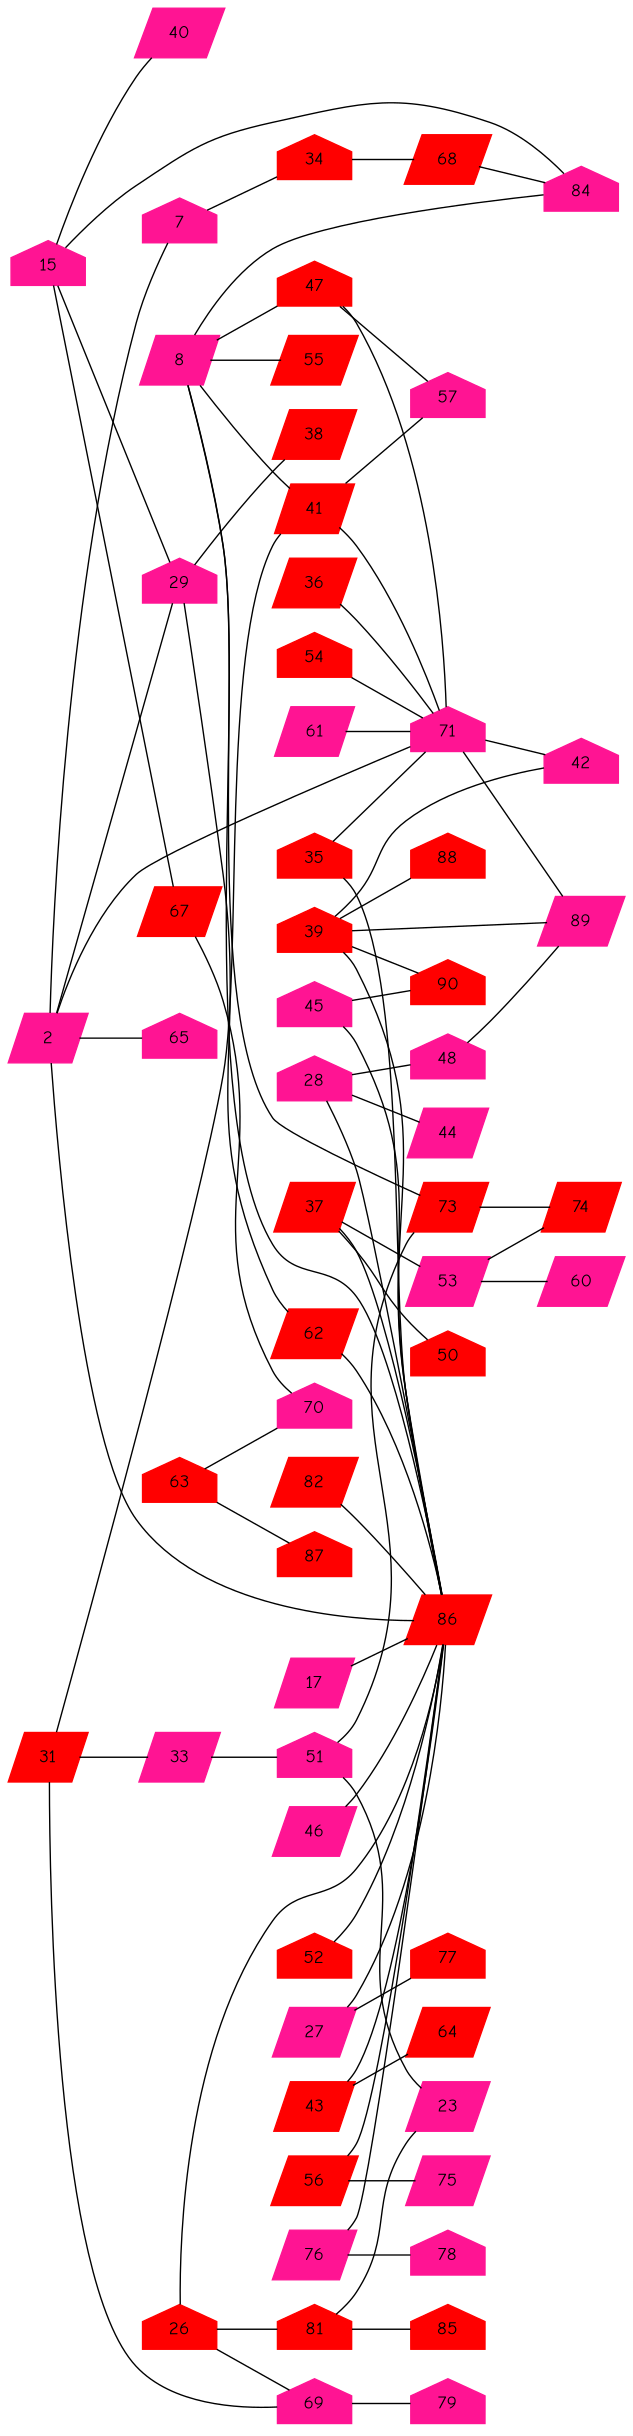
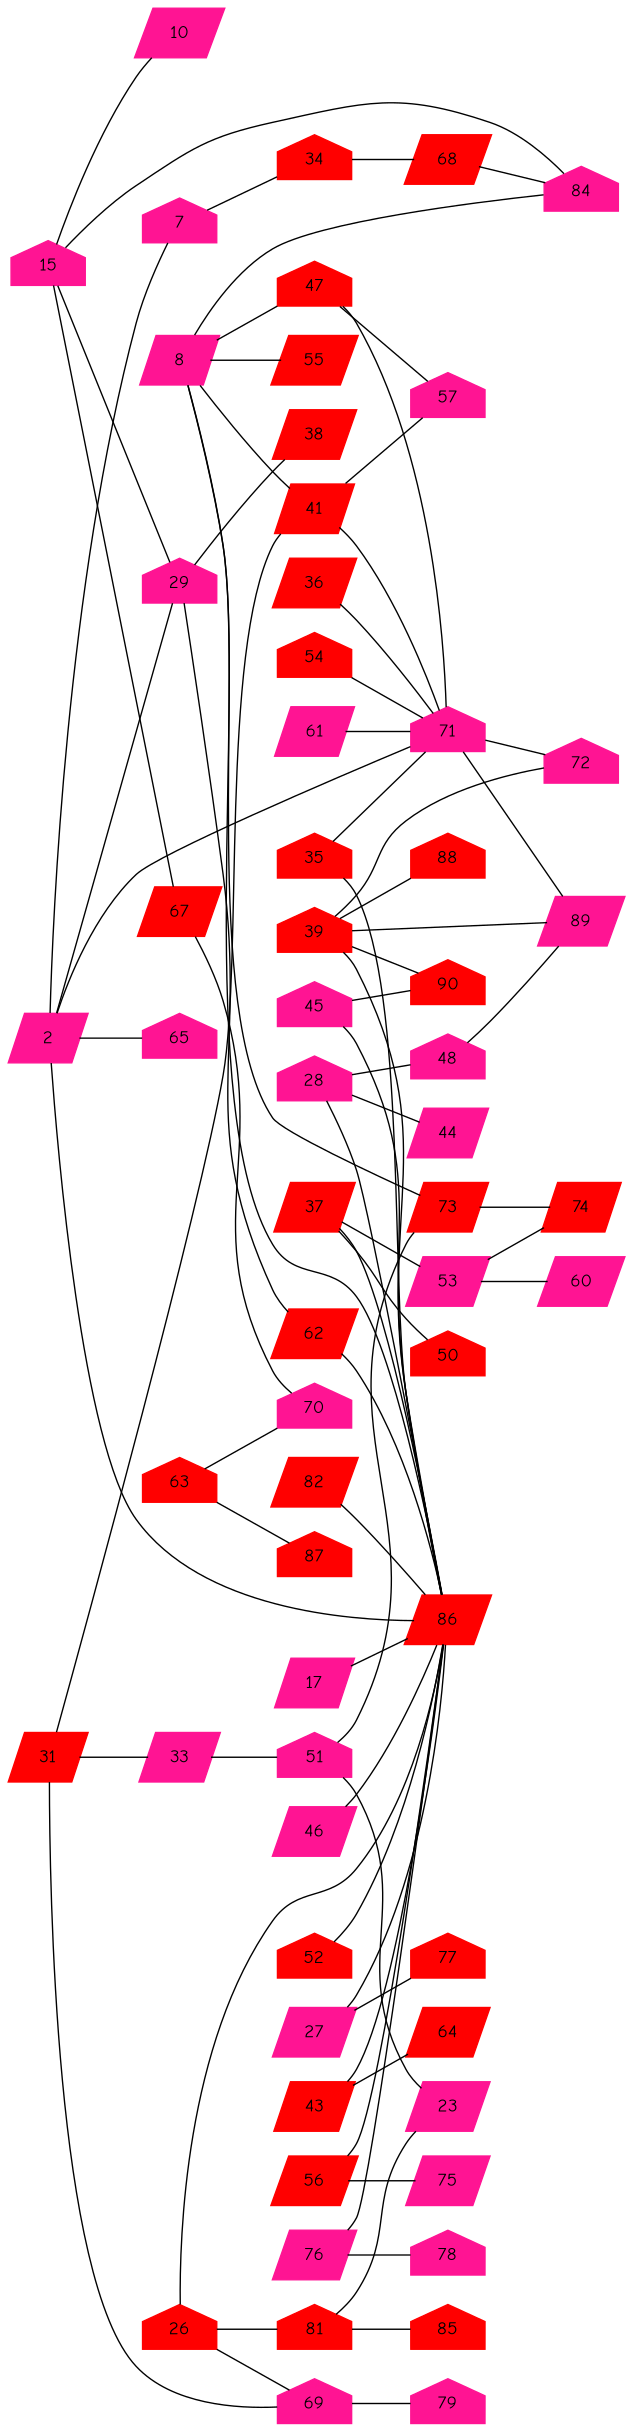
(180, 33) -> (180, 33)
(581, 763) -> (581, 763)
